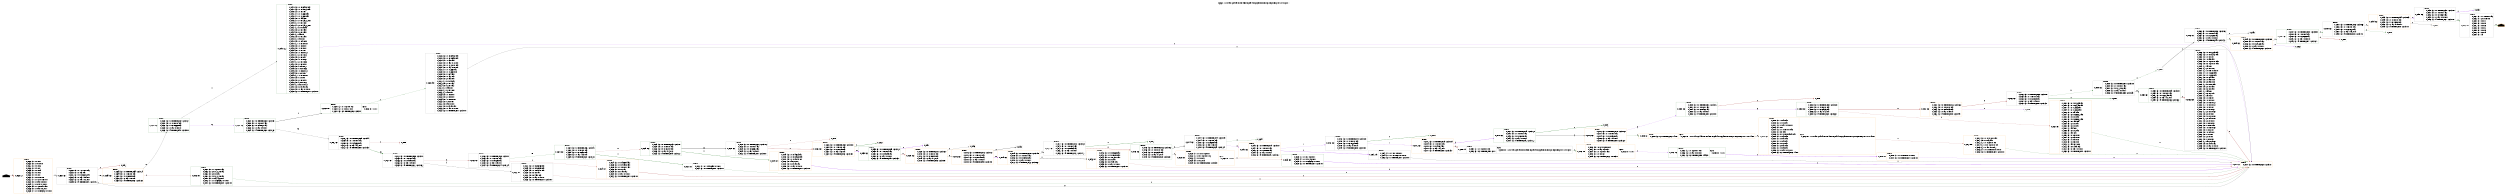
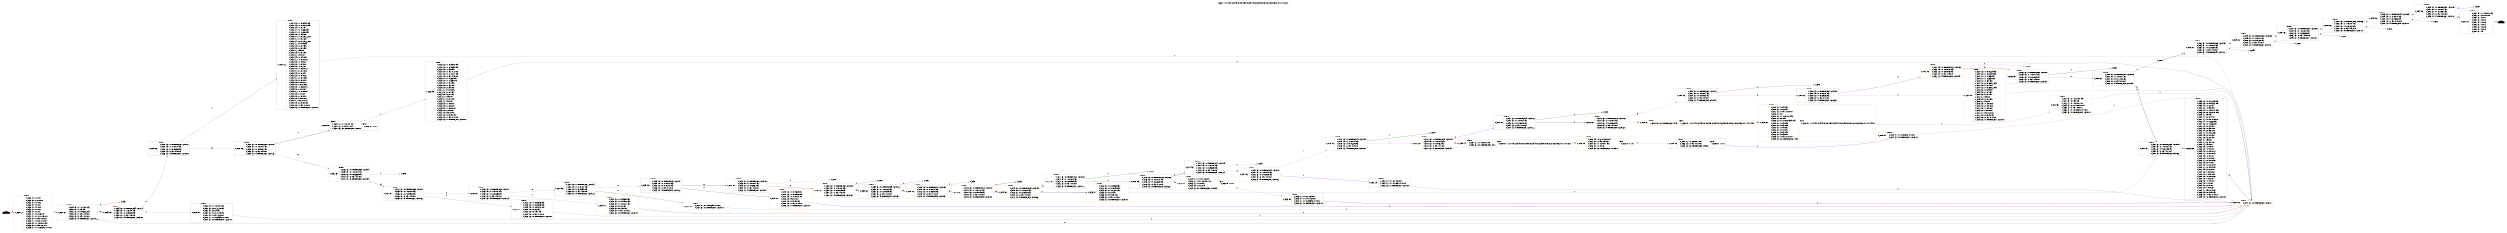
(1680, 167) -> (1650, 192)
